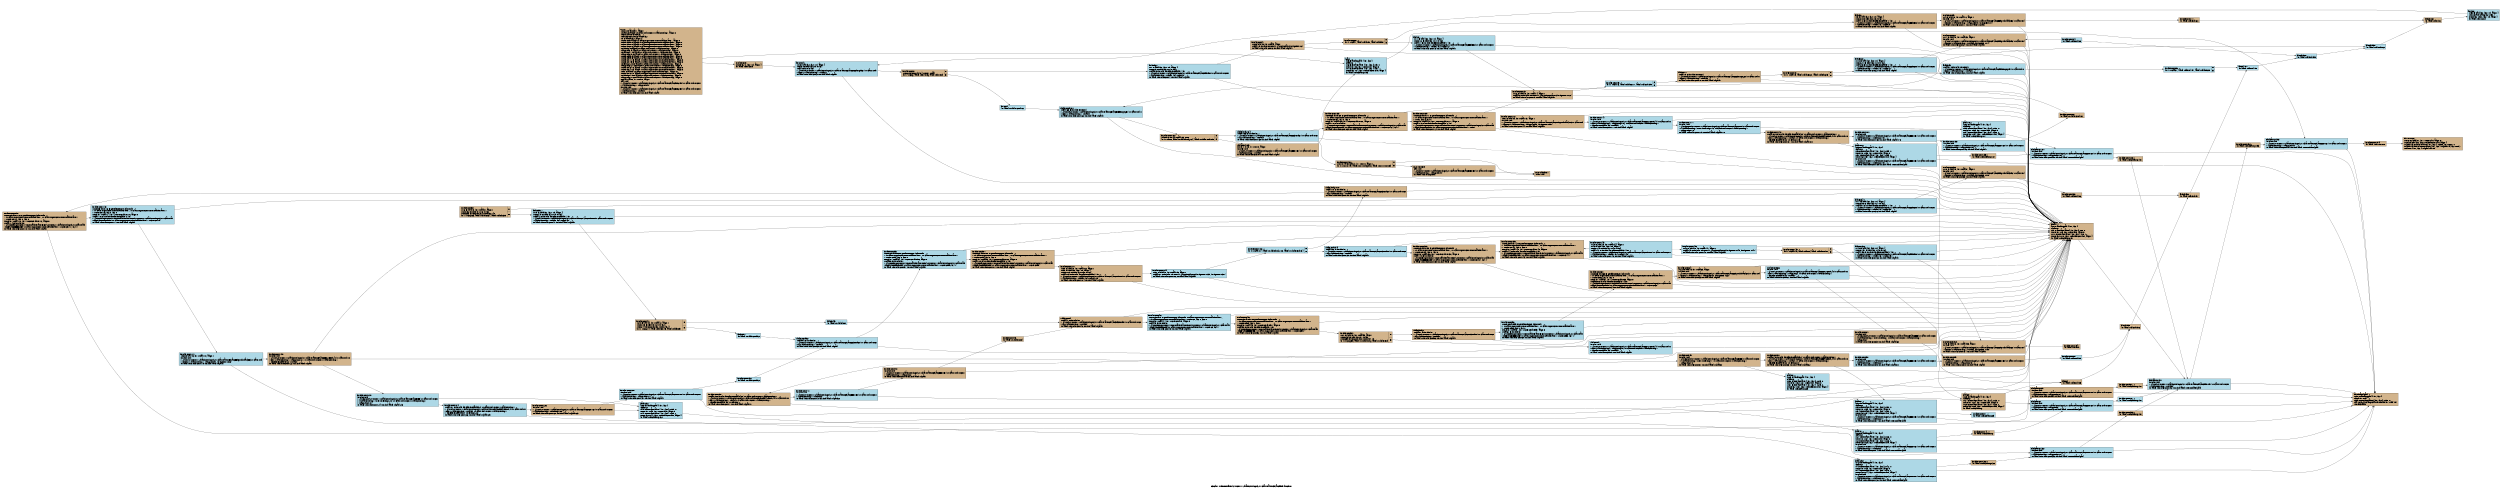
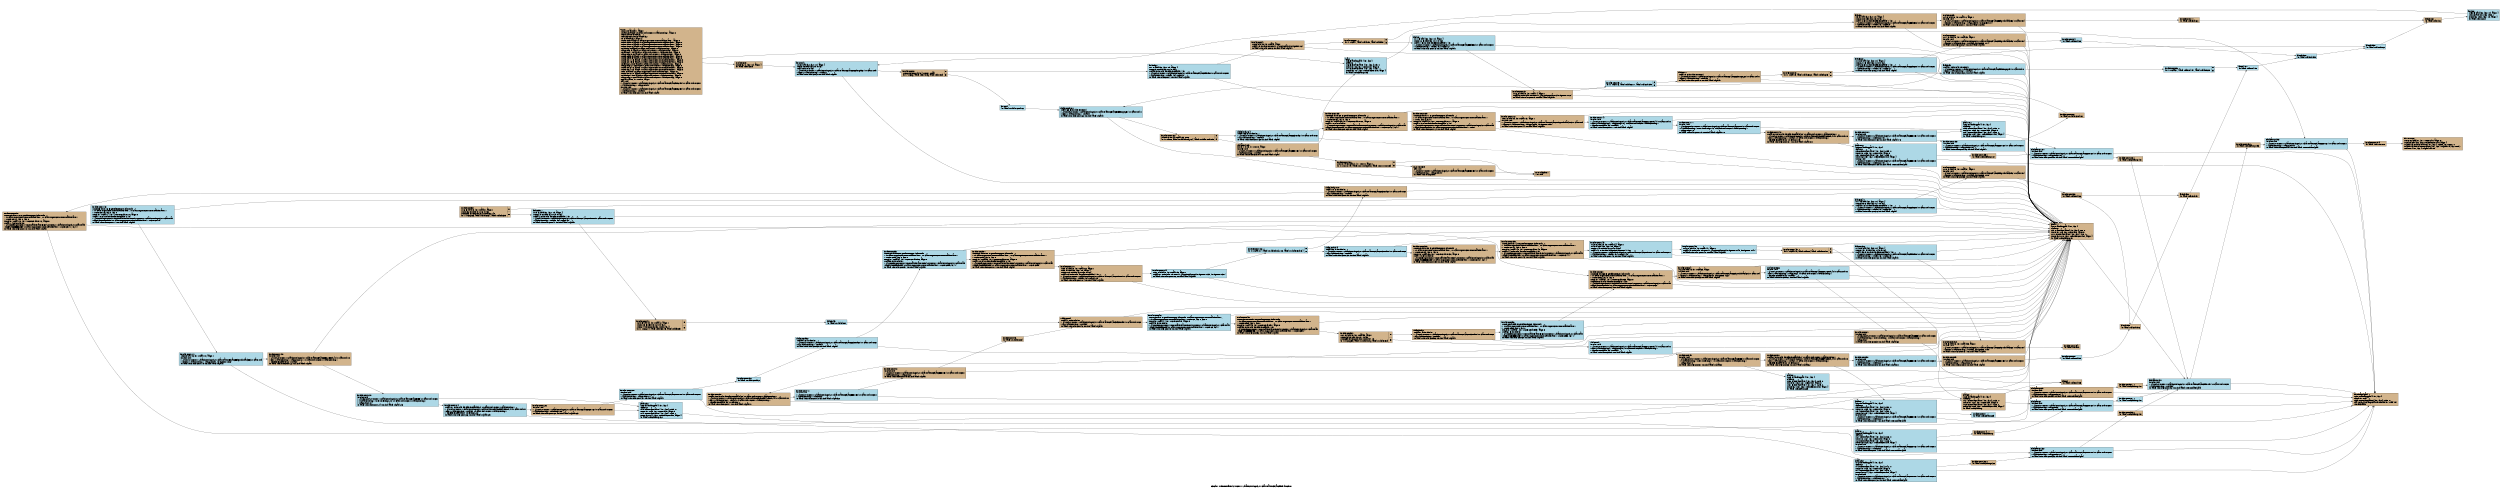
(2482, 15) -> (2481, 15)
(2044, 39) -> (2043, 41)
(1505, 106) -> (1497, 122)
(1322, 156) -> (1322, 159)
(1860, 159) -> (1860, 159)
(1540, 175) -> (1539, 175)
(88, 218) -> (845, 228)
(1939, 248) -> (1949, 132)
(1587, 249) -> (1586, 250)
(1610, 250) -> (1610, 250)
(1784, 293) -> none
(1257, 319) -> (1258, 319)
(749, 336) -> none
(2045, 346) -> (2044, 348)
(1014, 359) -> (1674, 354)
(2112, 362) -> (2122, 251)
(1322, 409) -> (1321, 404)
